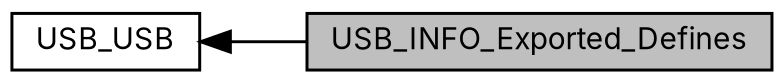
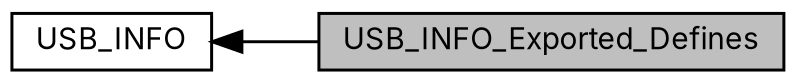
(106, 42) -> (112, 42)
